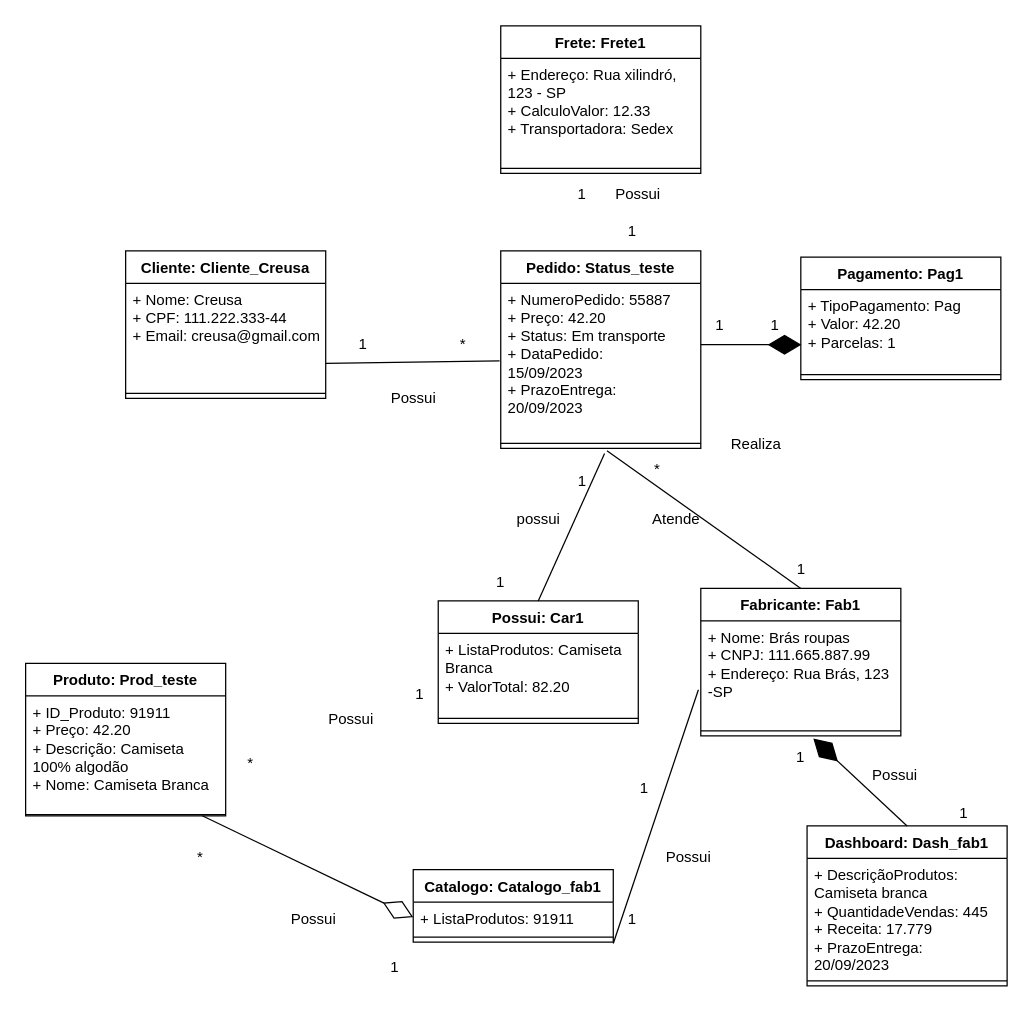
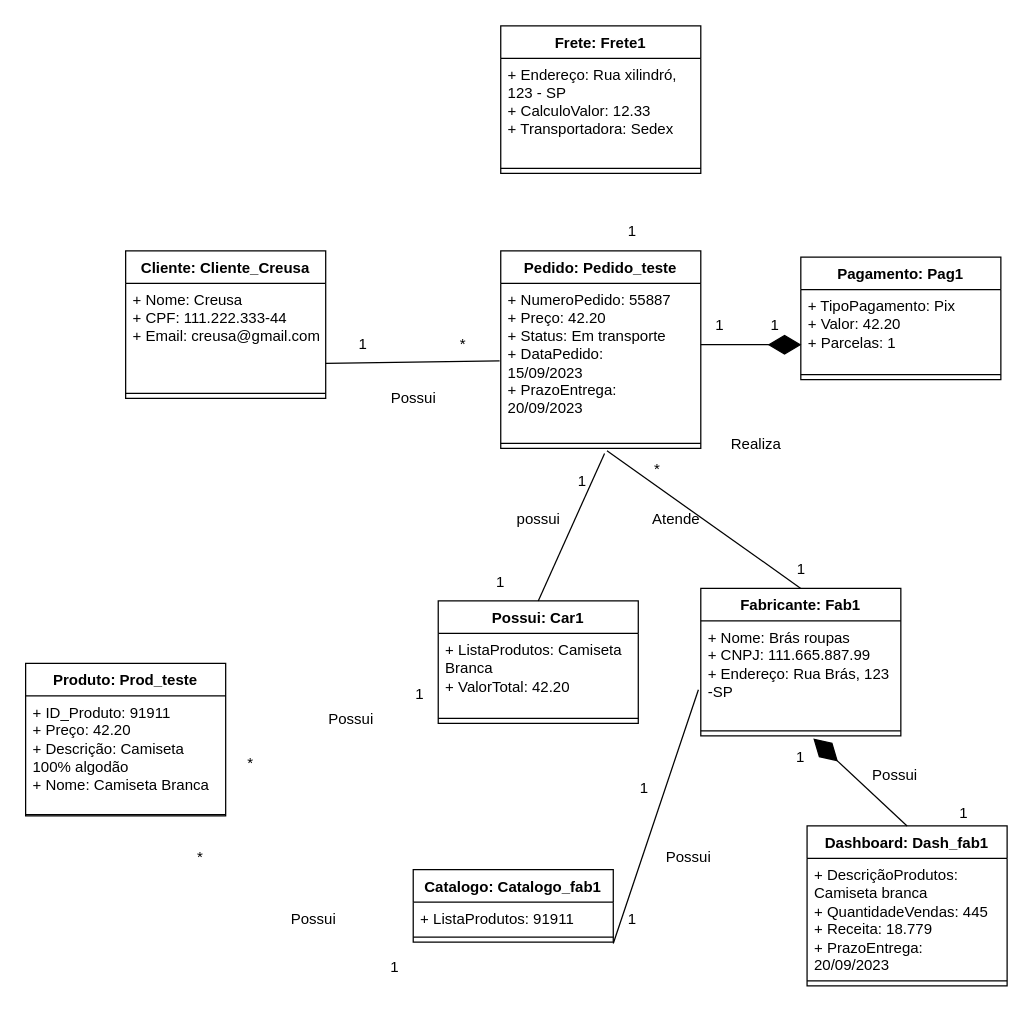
(619, 194) -> none
(601, 268) -> (601, 268)
(884, 325) -> (882, 325)
(539, 669) -> (539, 669)
(295, 860) -> none
(908, 921) -> (908, 921)
